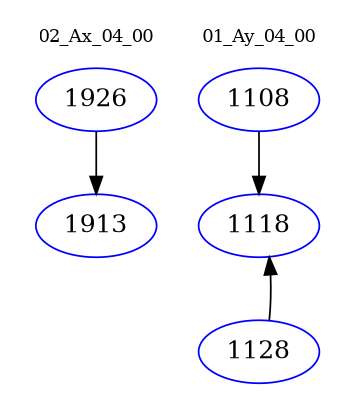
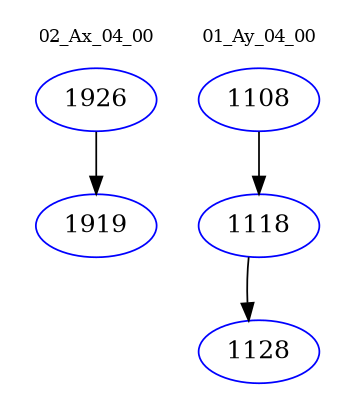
(96, 226) -> (96, 226)
(271, 298) -> (247, 280)
